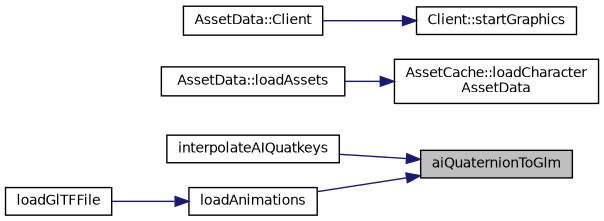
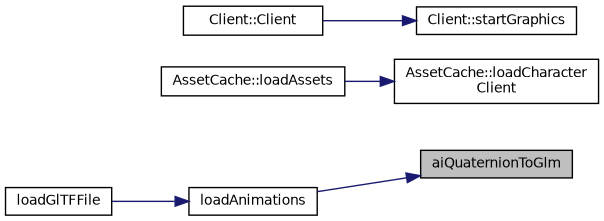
(253, 21) -> (253, 21)
(253, 81) -> (253, 81)
(496, 81) -> (496, 81)
(253, 149) -> none
